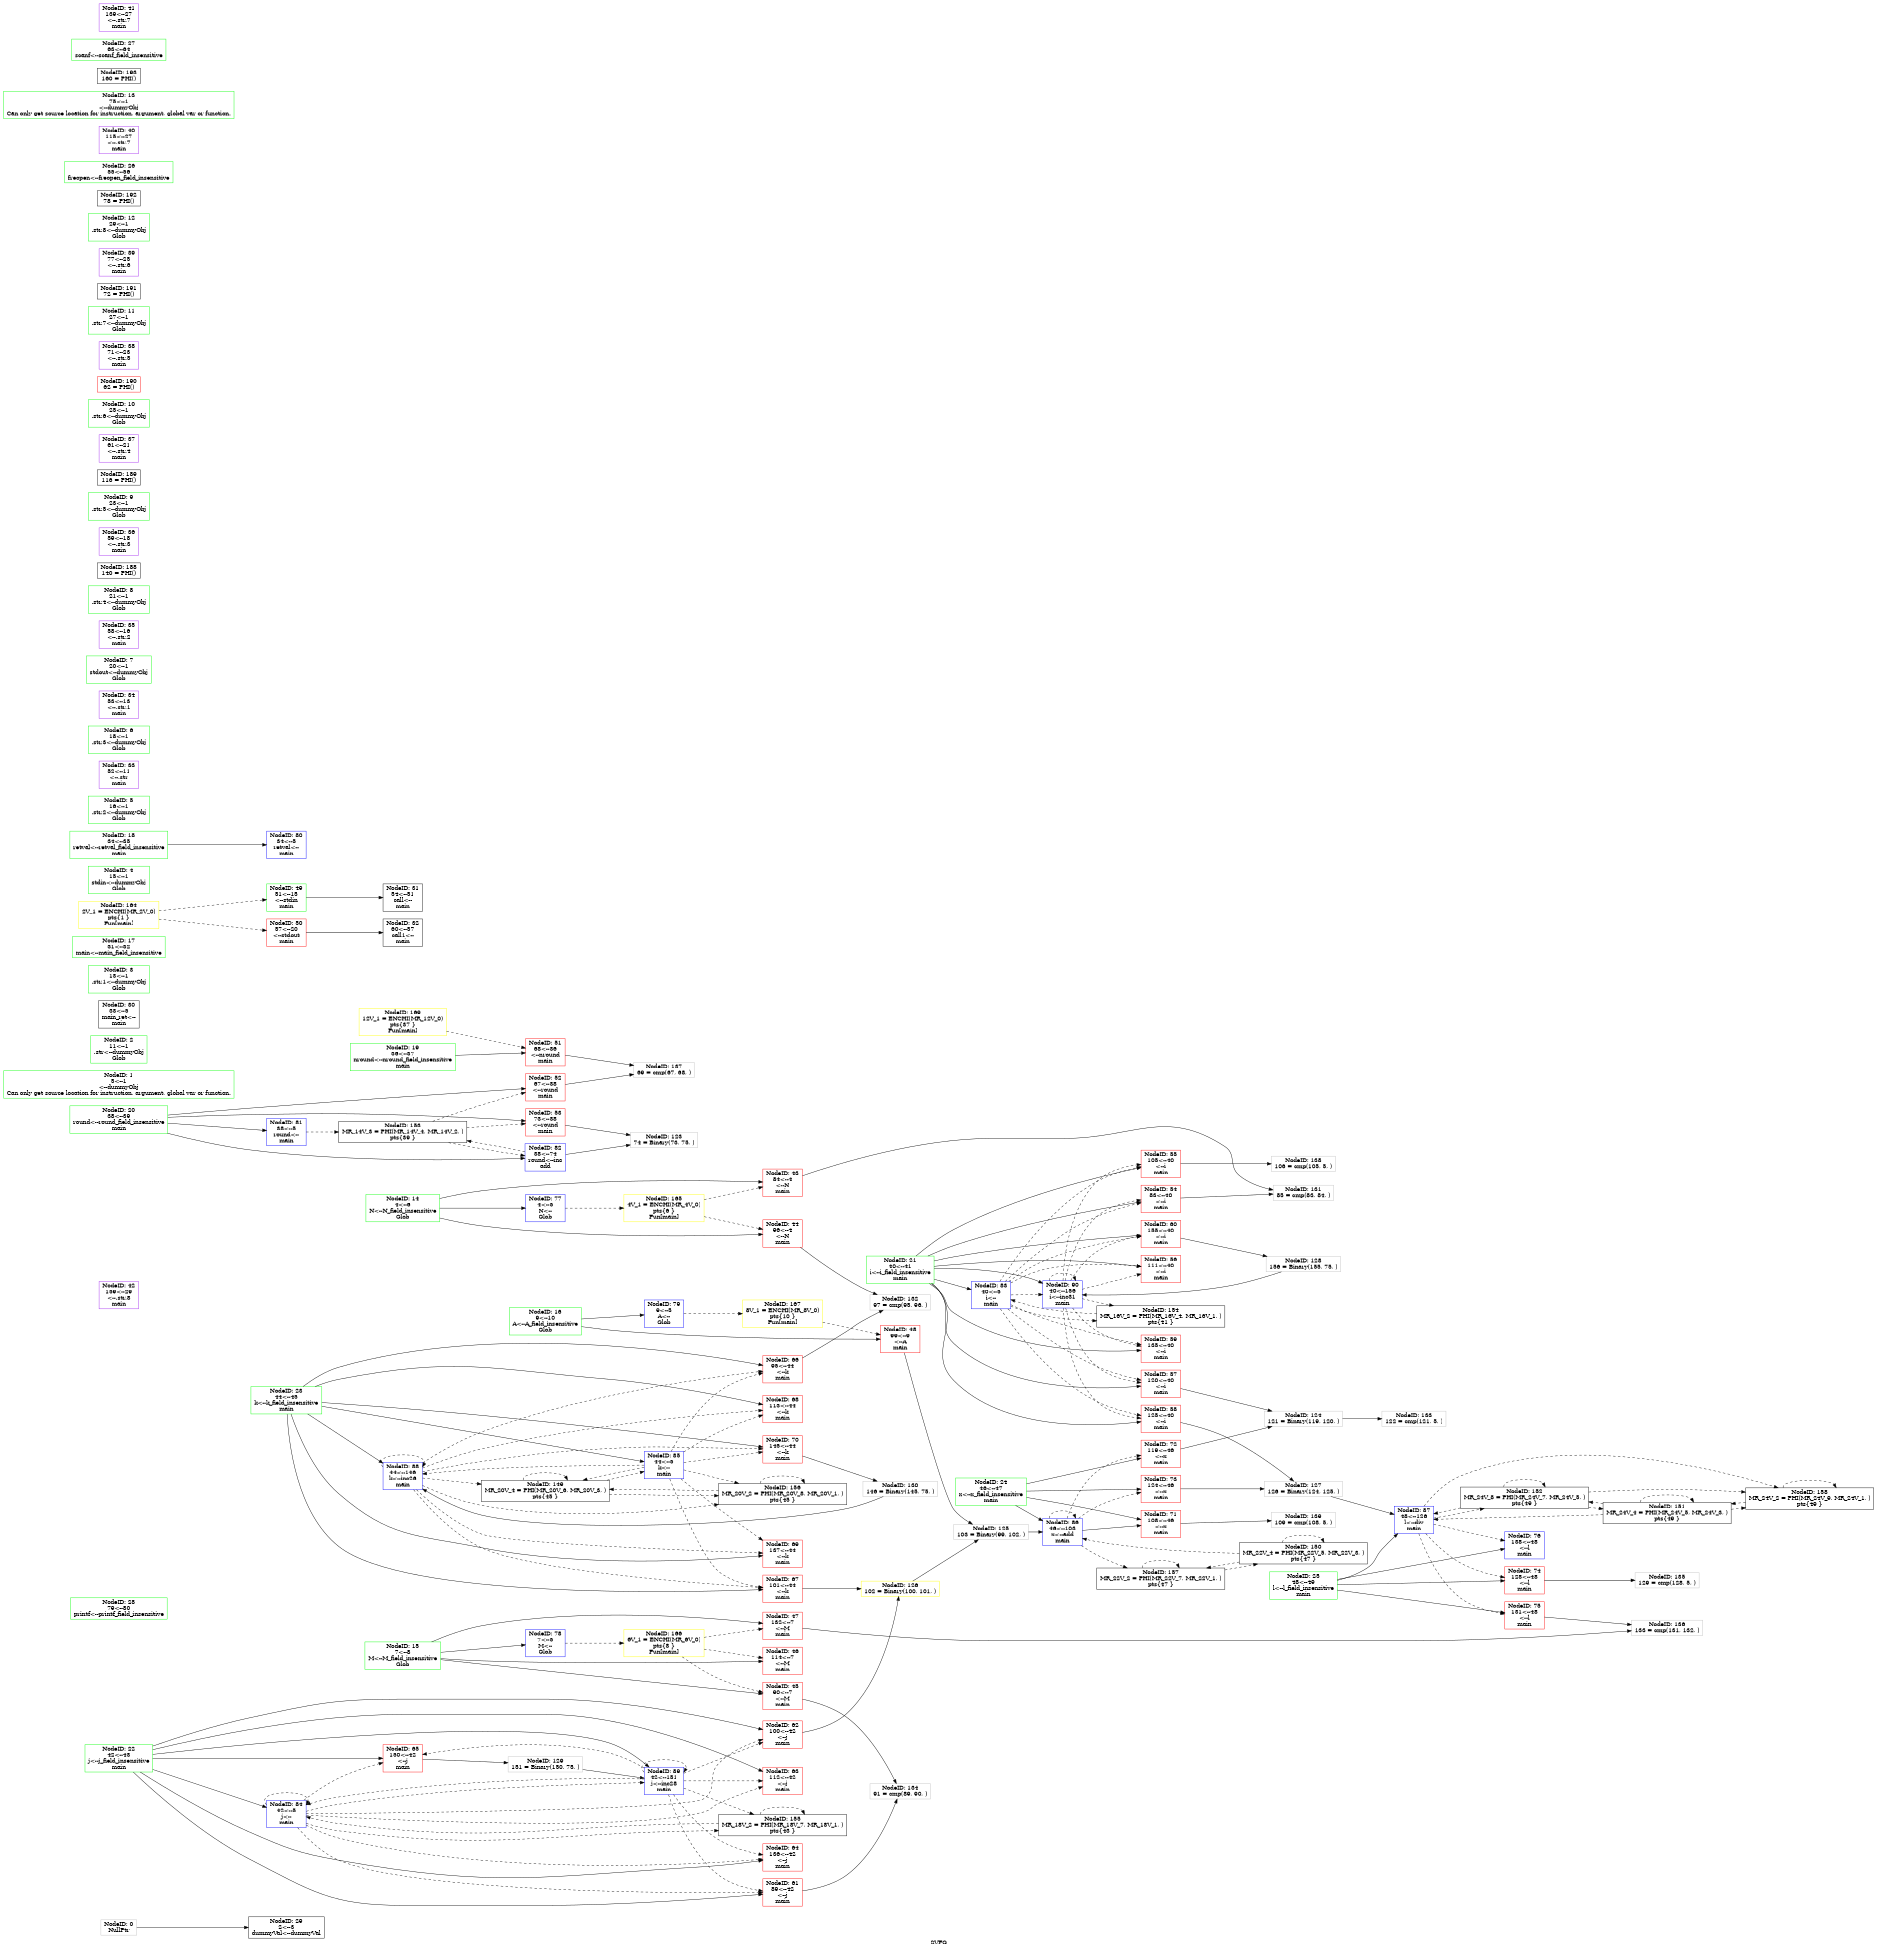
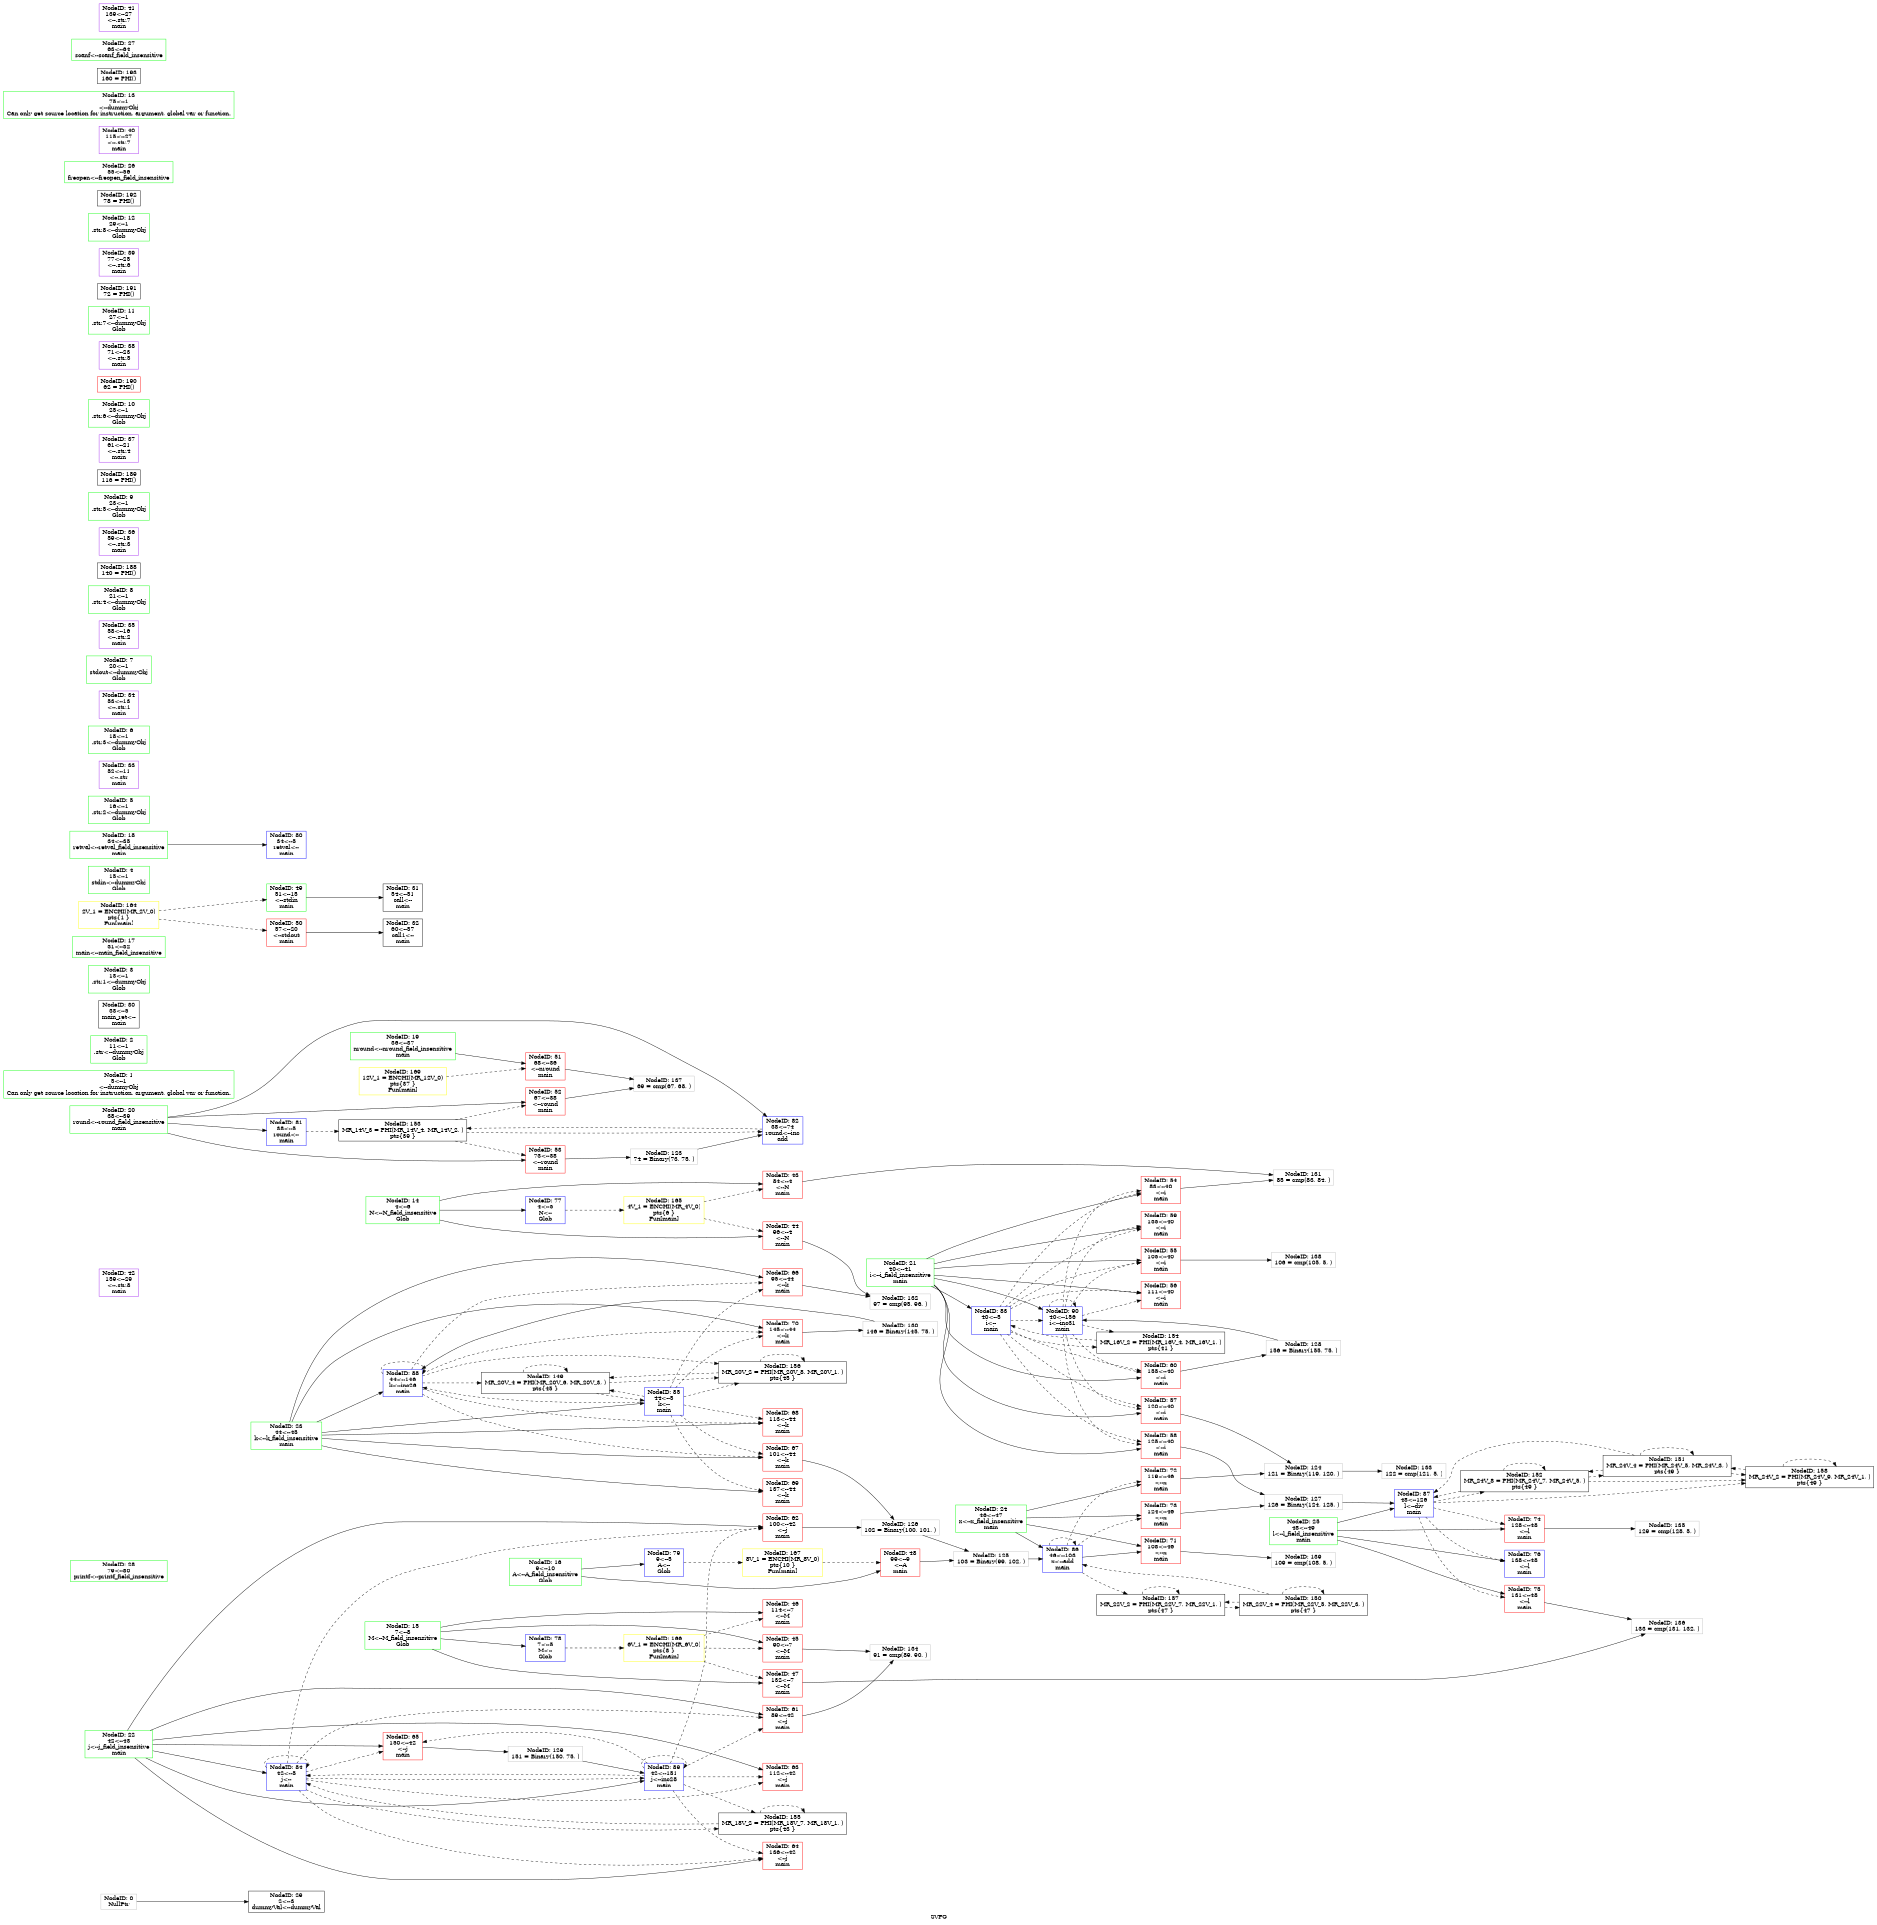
(596, 1150) -> (728, 1142)
(580, 1545) -> none
(900, 1589) -> (900, 1528)
